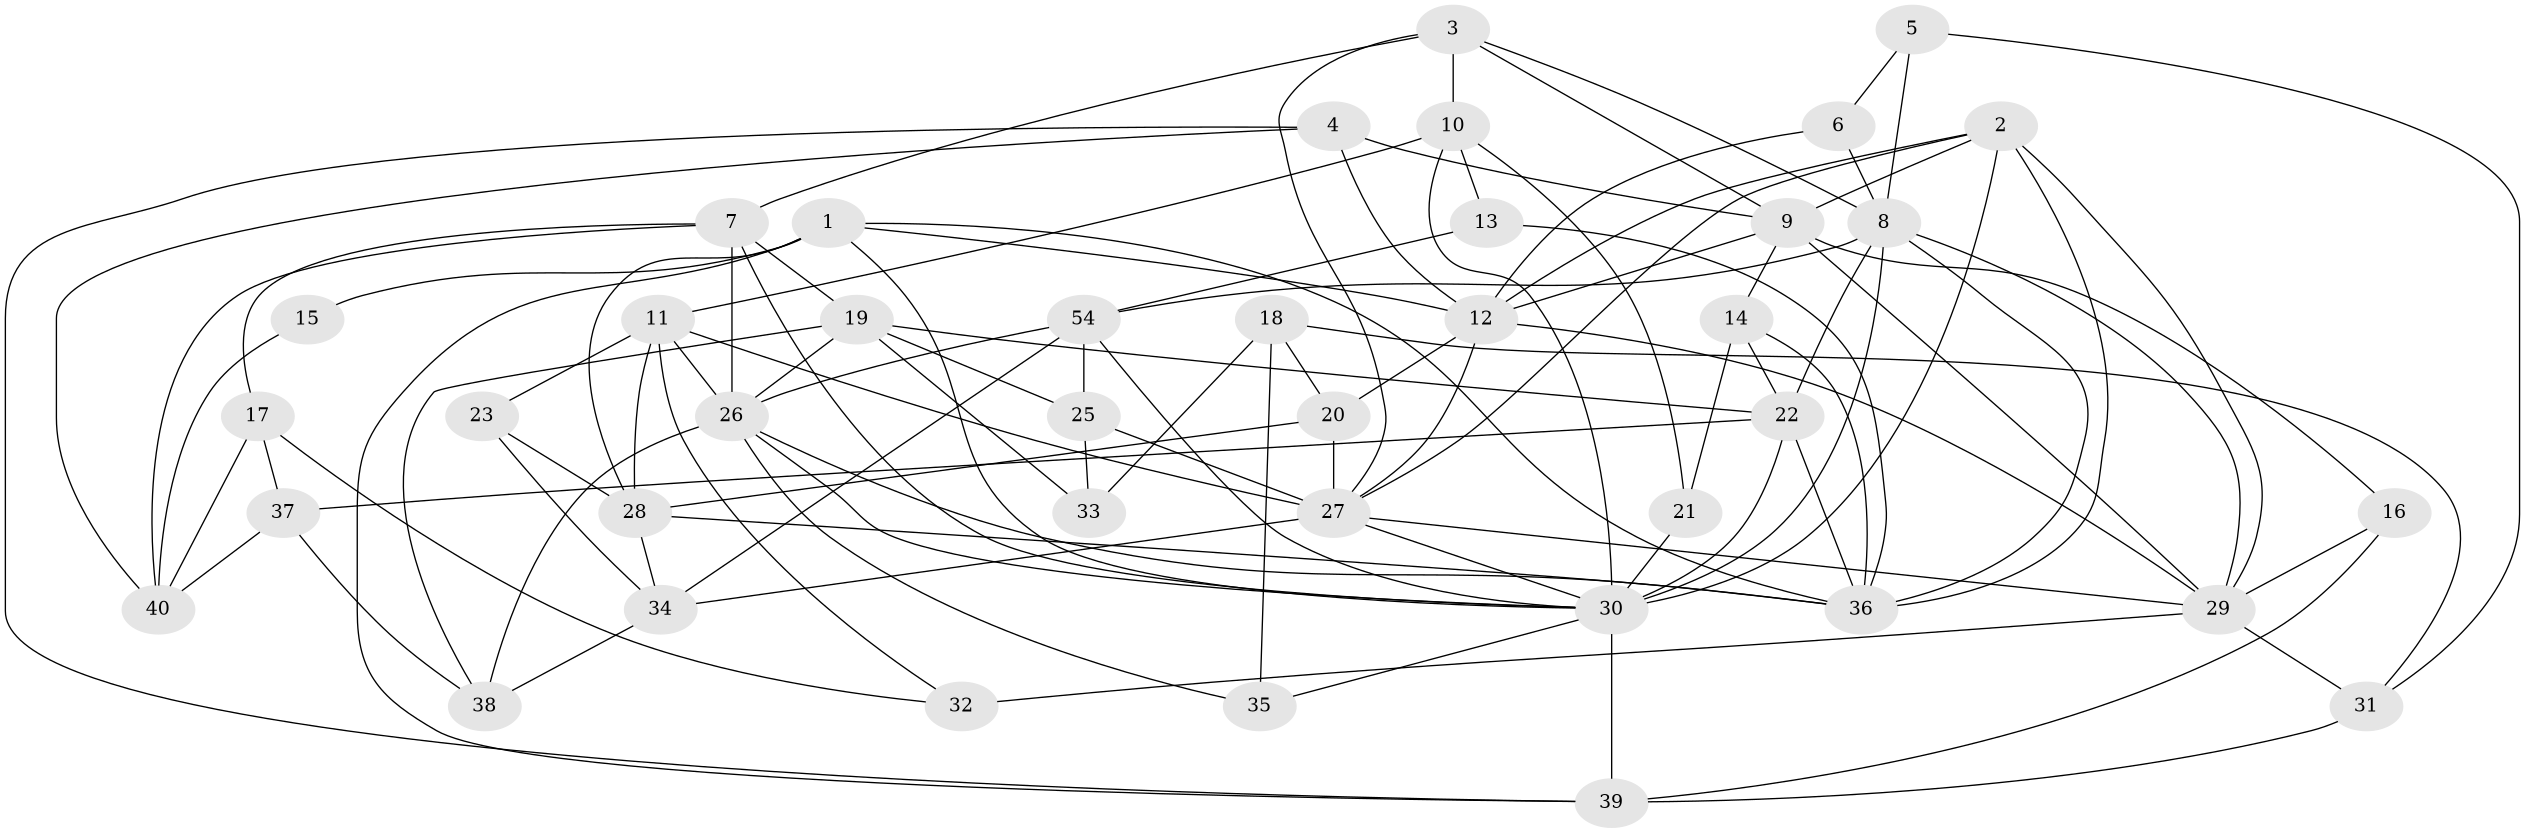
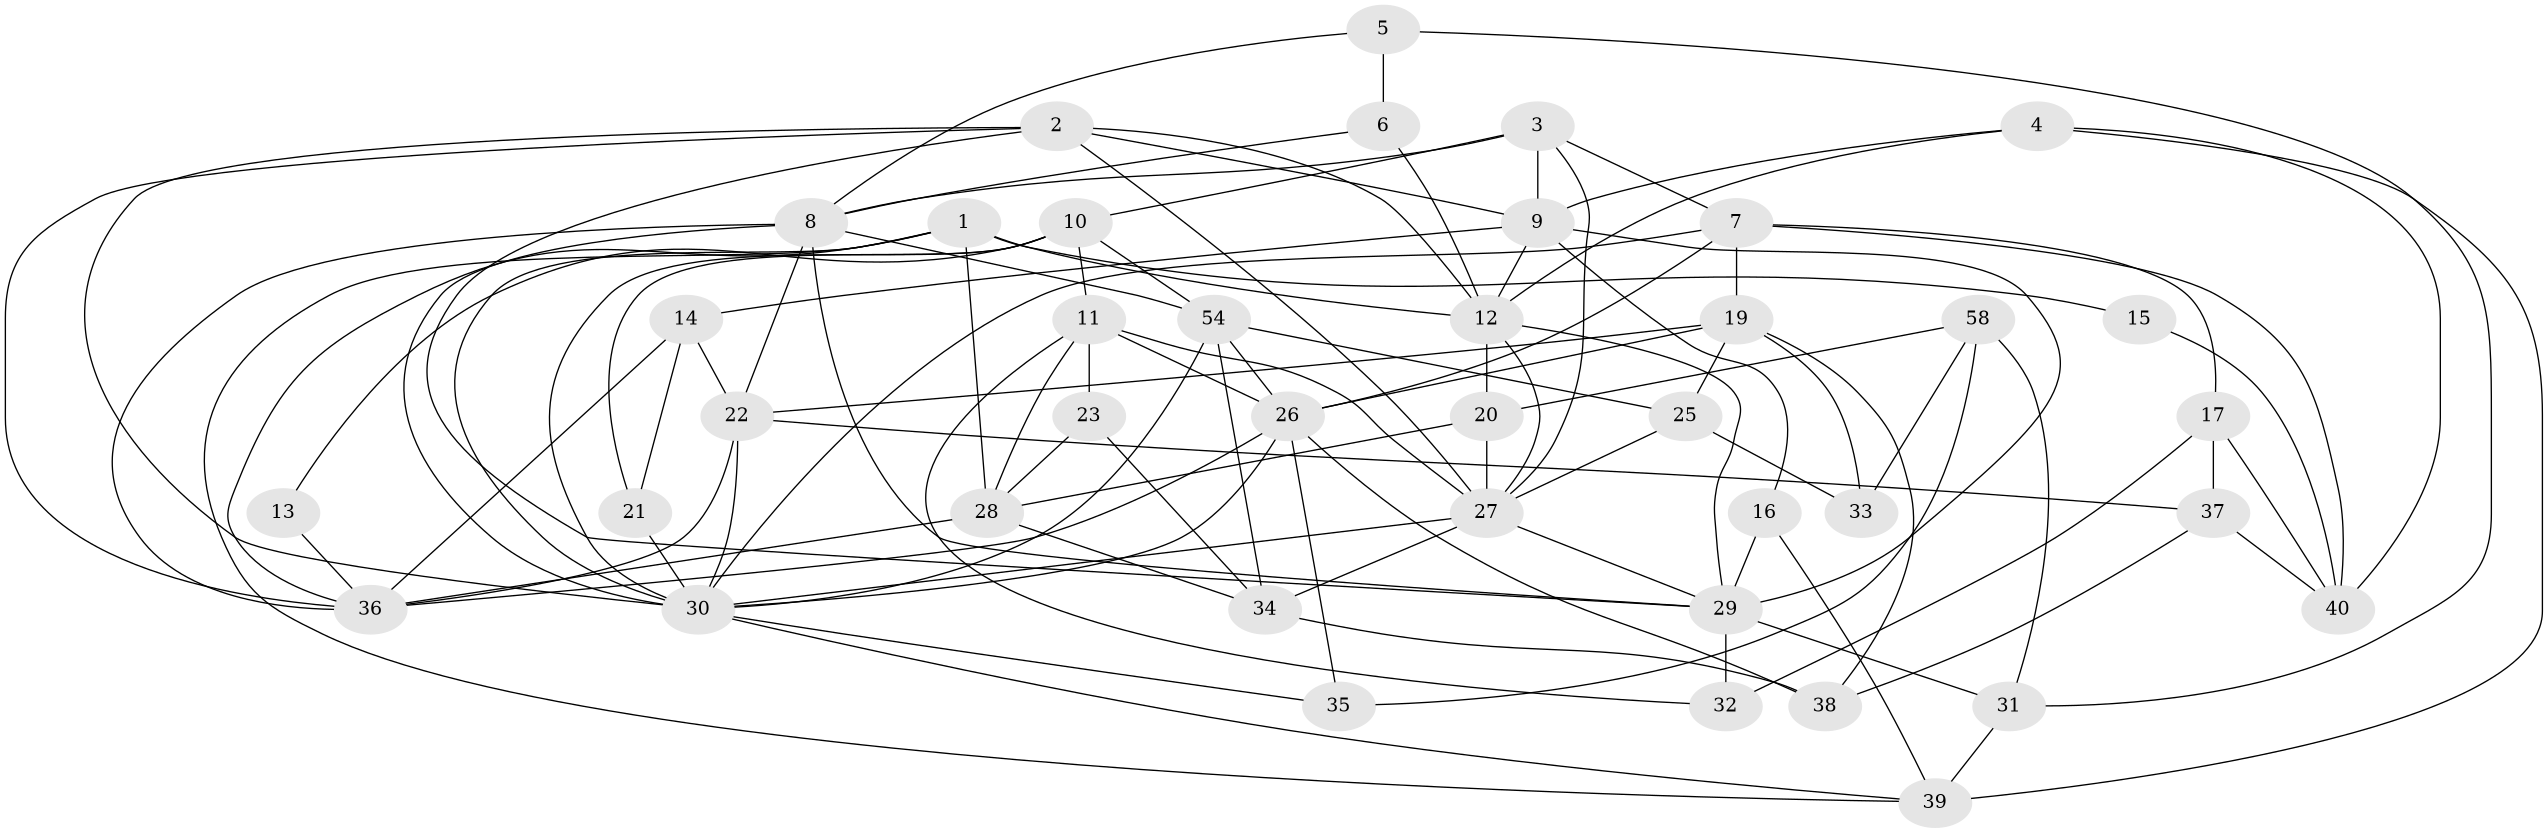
(1285, 271) -> (1165, 285)
(1272, 320) -> (1978, 320)
